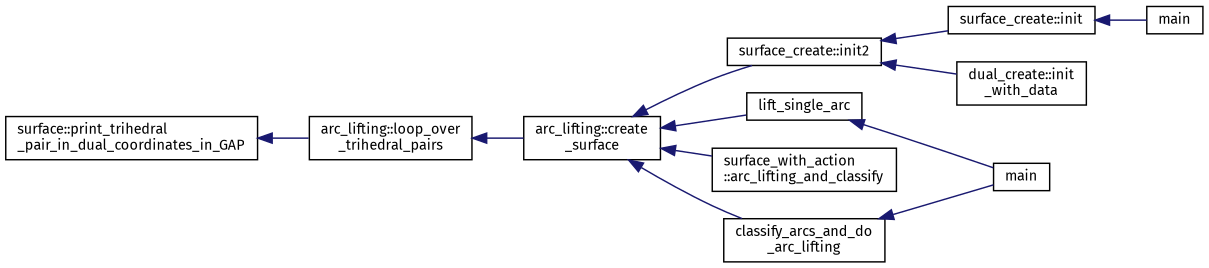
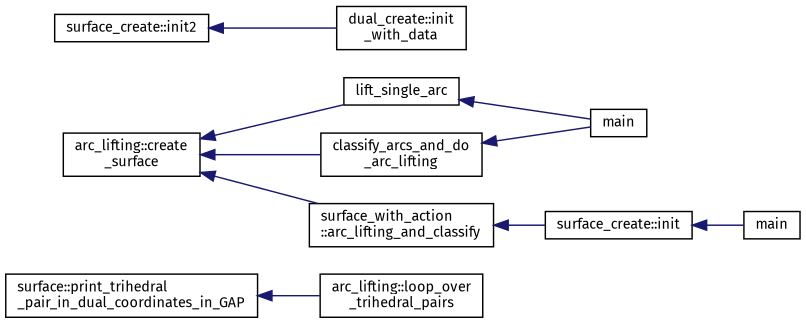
(922, 35) -> (527, 225)
(698, 85) -> none
(505, 138) -> none
